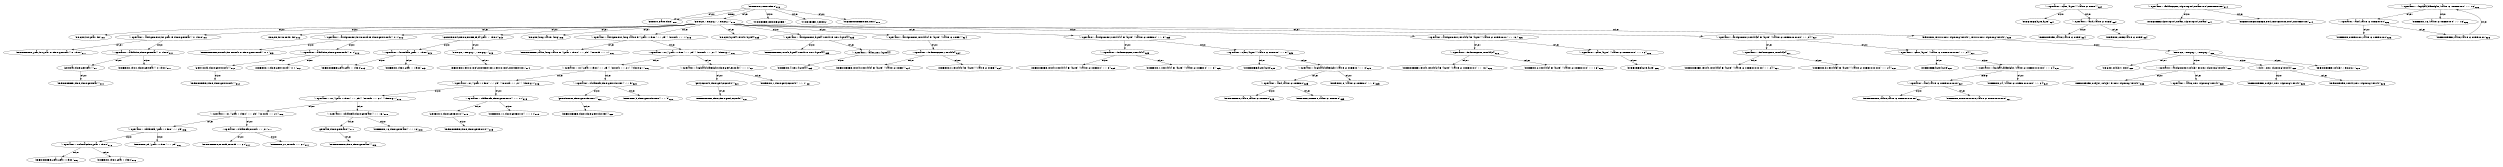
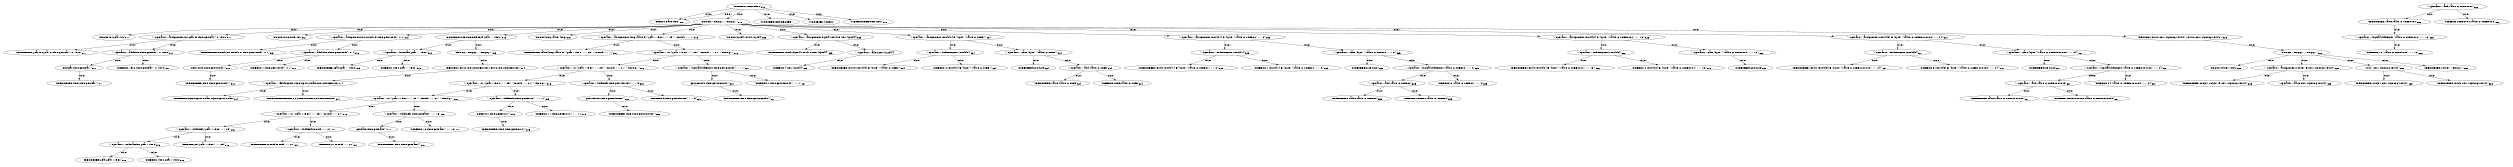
(2403, 14) -> none
none -> (991, 45)
(1819, 60) -> (1938, 60)
none -> (395, 76)
